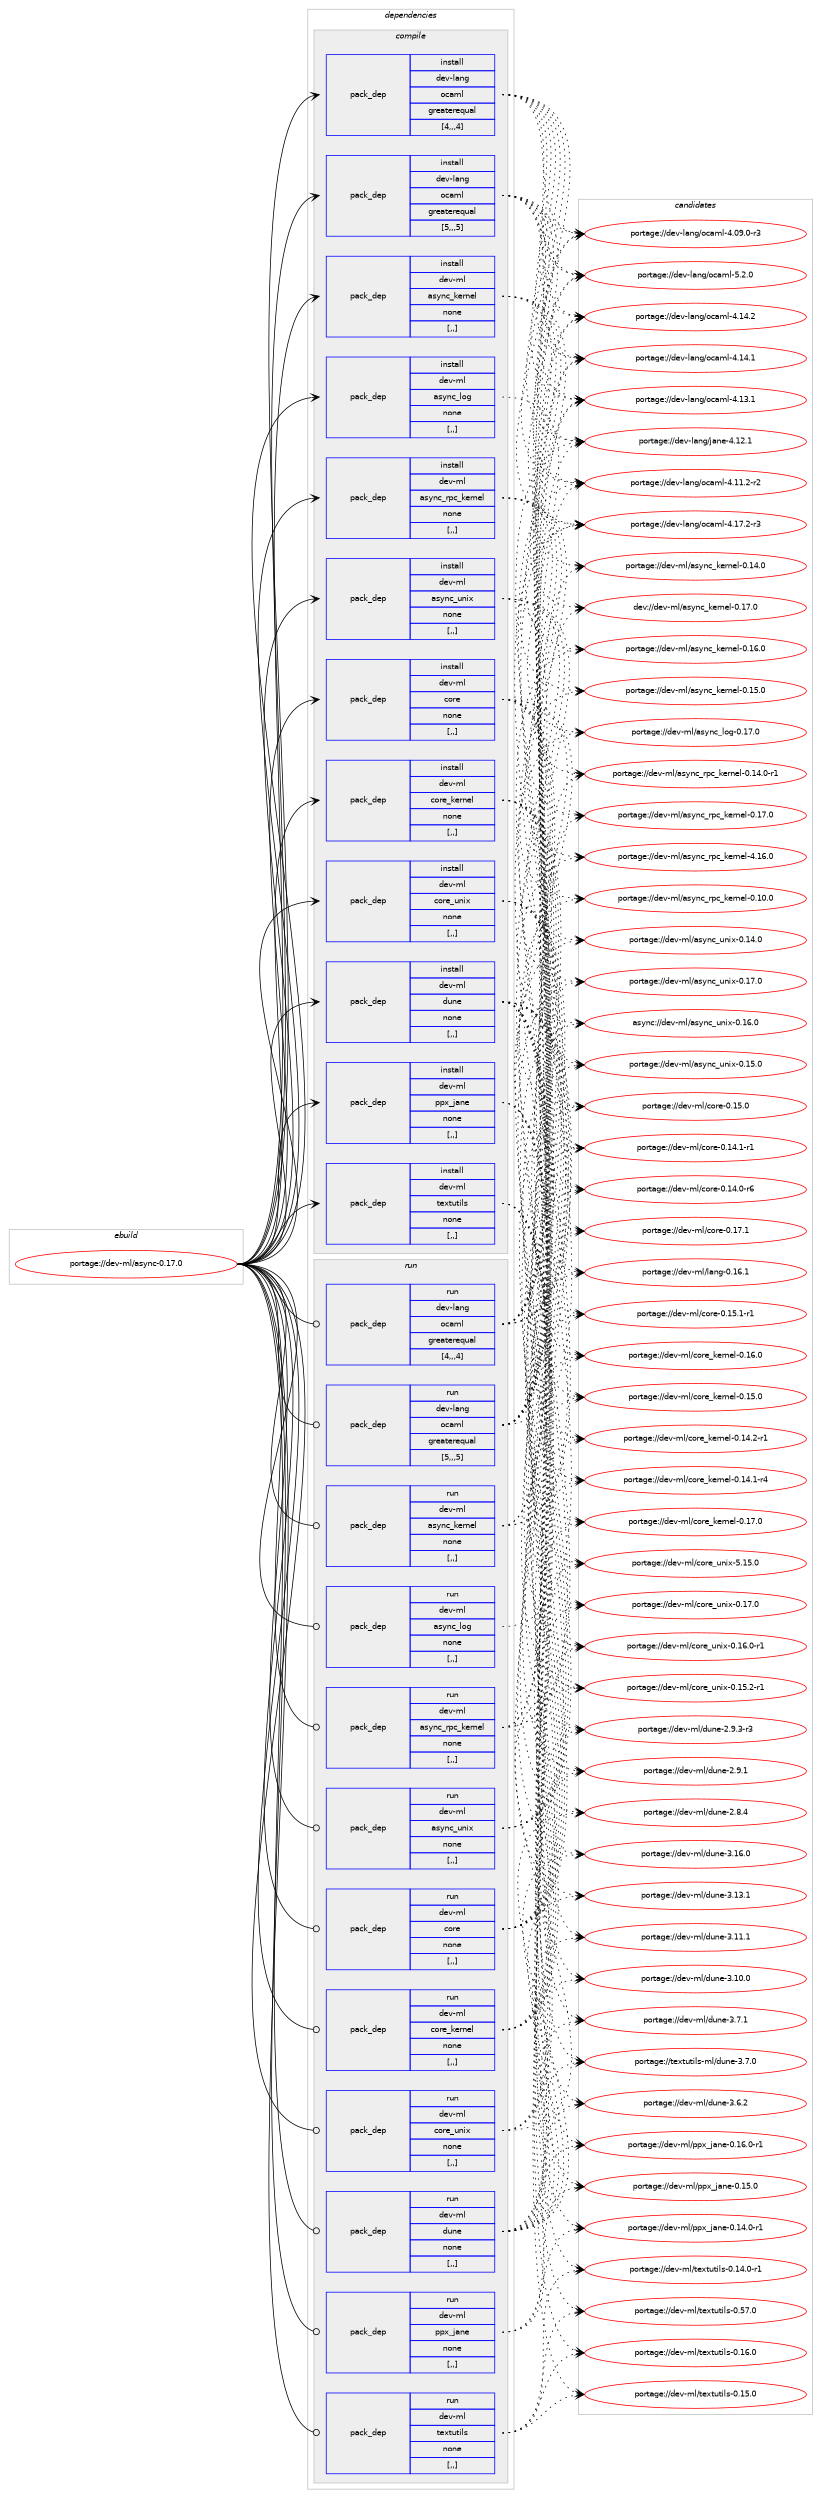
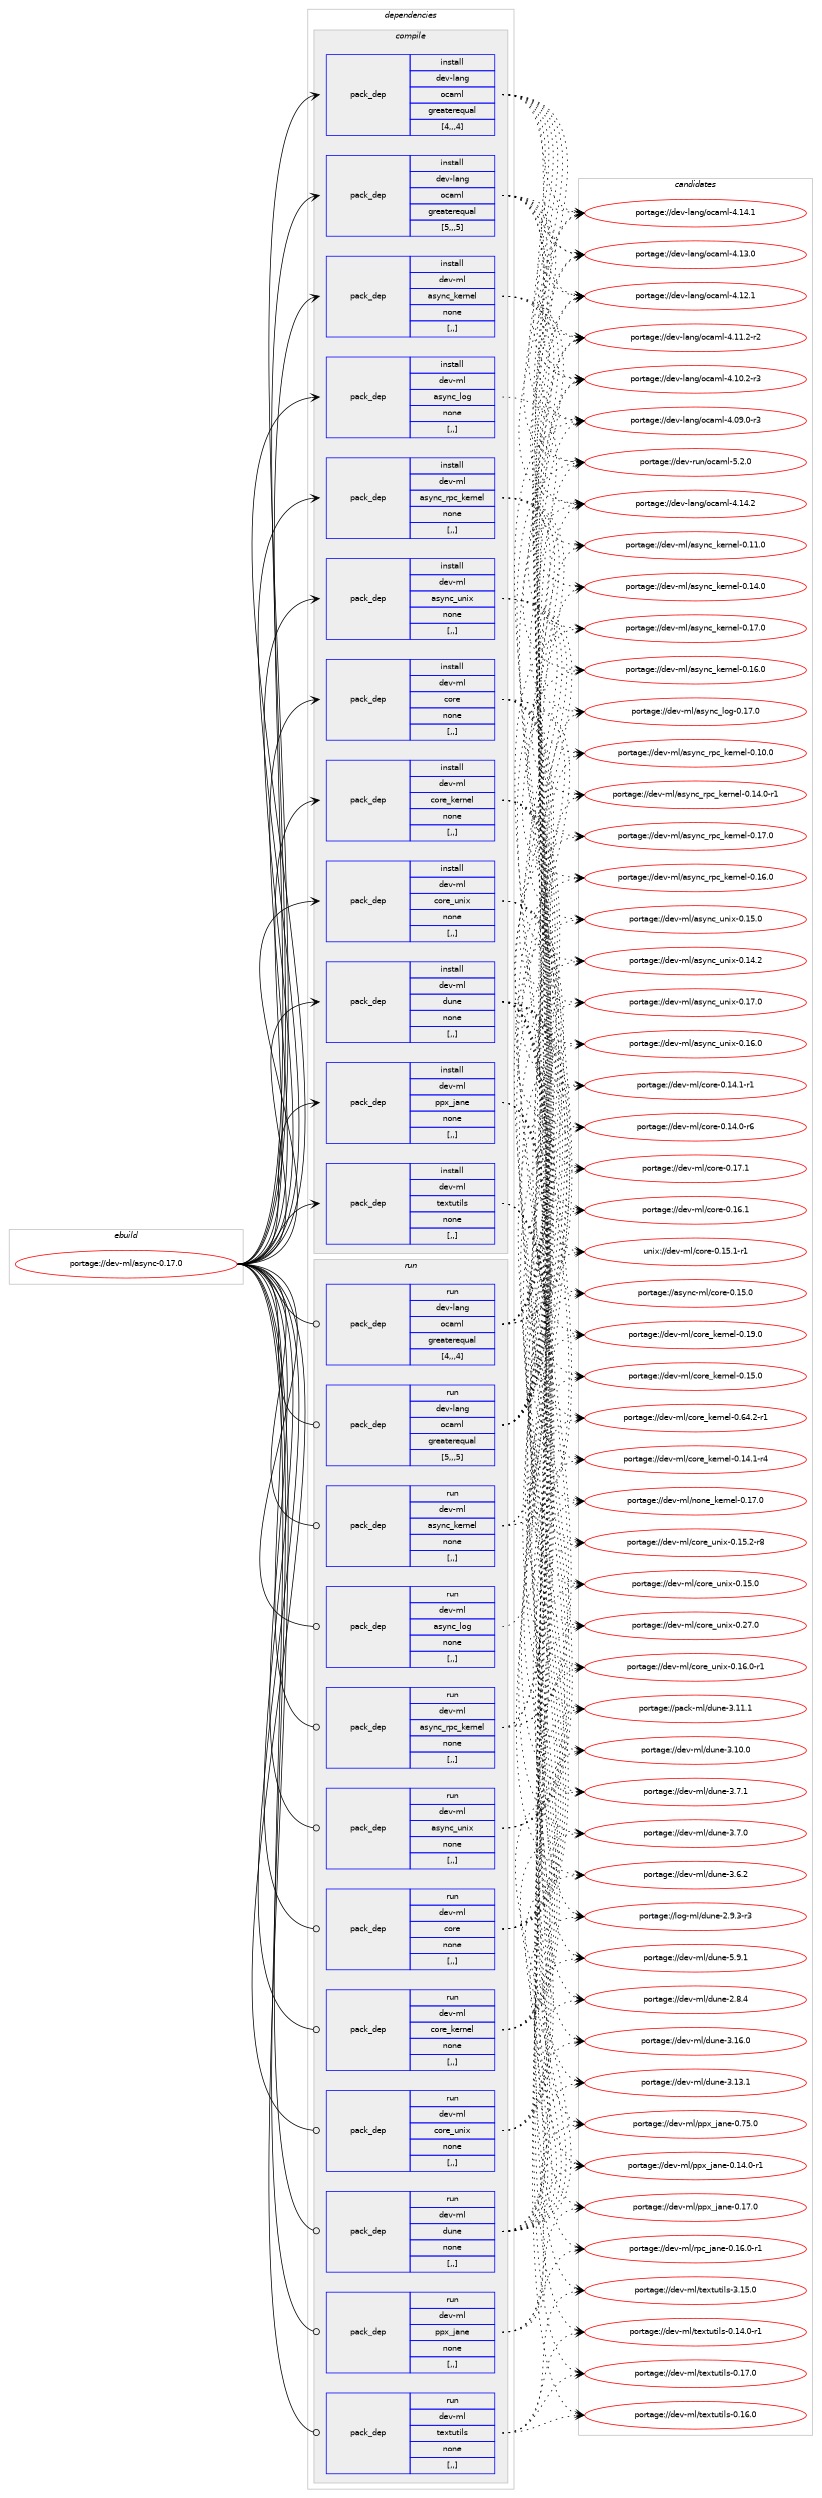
(696, 275) -> (696, 462)
(696, 400) -> (696, 255)
(696, 442) -> (696, 296)
(696, 525) -> (696, 379)
(696, 608) -> (696, 629)
(696, 691) -> (696, 546)
(696, 857) -> (696, 878)
(696, 940) -> (696, 961)
(696, 1023) -> (696, 1044)
(696, 1106) -> (696, 1293)
(696, 1273) -> (696, 1210)
(696, 1314) -> (696, 1252)
(696, 1356) -> (696, 1335)
(696, 1439) -> (696, 1418)
(696, 1522) -> (696, 1501)
(696, 1564) -> (696, 1584)
(696, 1605) -> (696, 1626)
(696, 1688) -> (696, 1543)
(696, 1730) -> (696, 1917)
(696, 1771) -> (696, 1958)
(696, 1937) -> (696, 1709)
(696, 2062) -> (696, 1834)
(696, 2145) -> (696, 2249)
(696, 2187) -> (696, 2124)
none -> (696, 2208)
(696, 2311) -> (696, 2374)
(696, 2395) -> (696, 2291)
